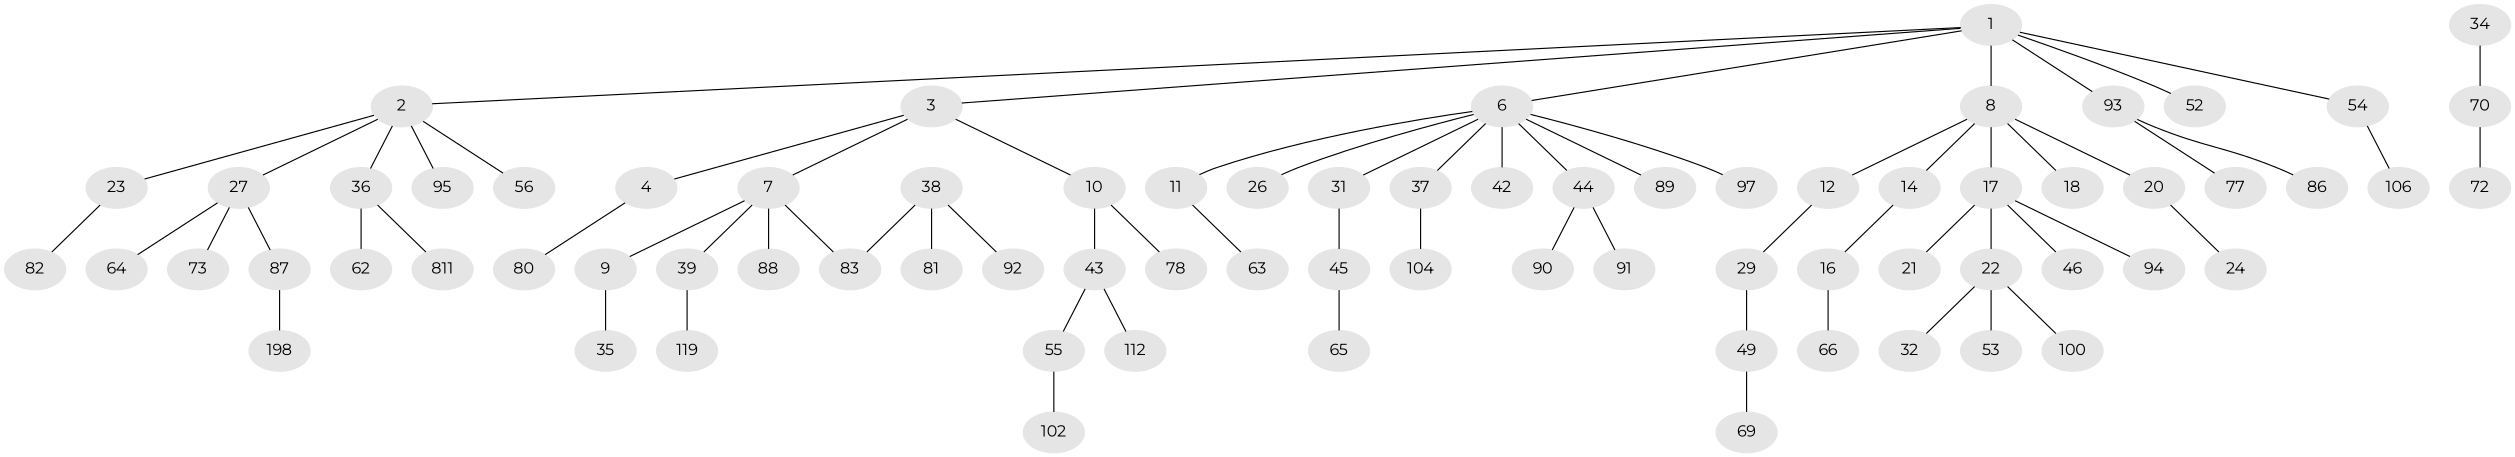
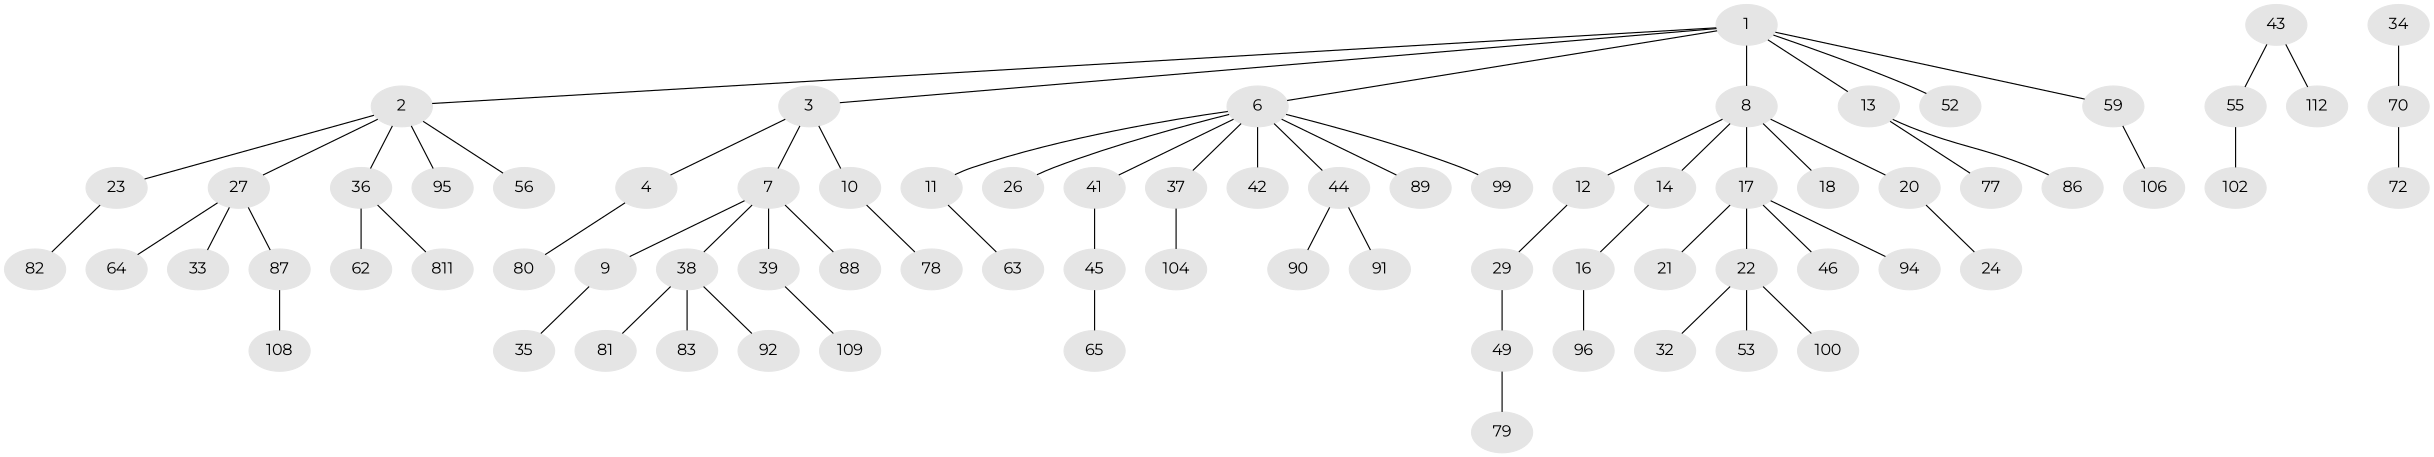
(2113, 106) -> (1869, 106)
(2358, 106) -> (2113, 106)
(1339, 188) -> (1095, 188)
(1747, 188) -> (1502, 188)
(809, 229) -> (728, 229)
(1095, 229) -> none
(198, 269) -> (198, 269)
(280, 351) -> (280, 351)
(687, 351) -> (850, 351)
(1828, 351) -> (1584, 351)
(1747, 432) -> (1502, 432)
